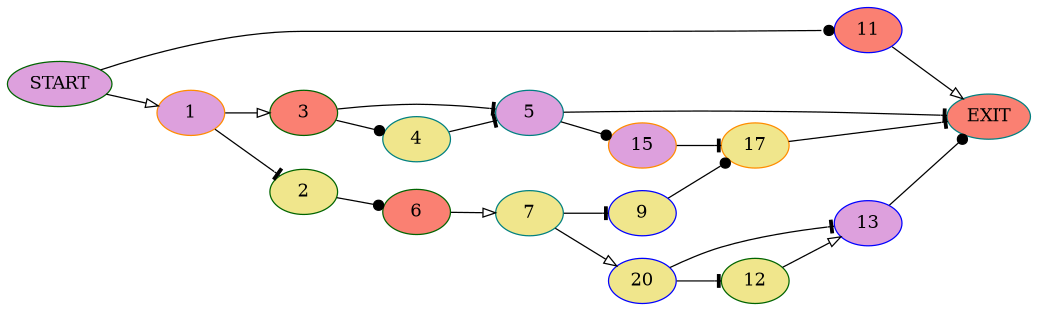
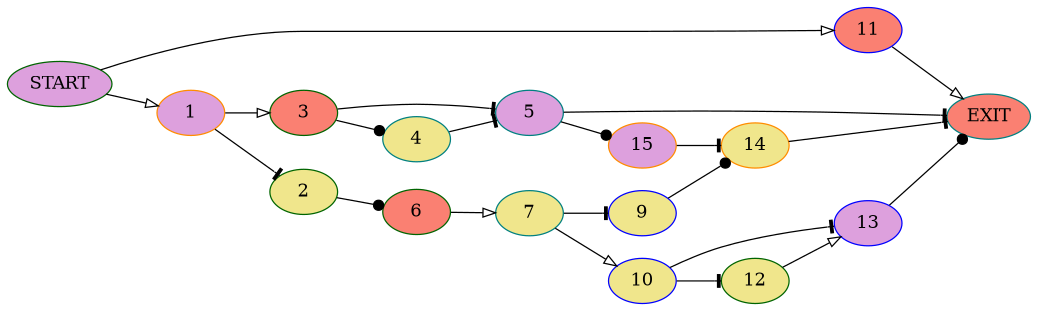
(459, 31) -> (459, 31)
(755, 145) -> (755, 145)
(642, 281) -> (642, 281)
